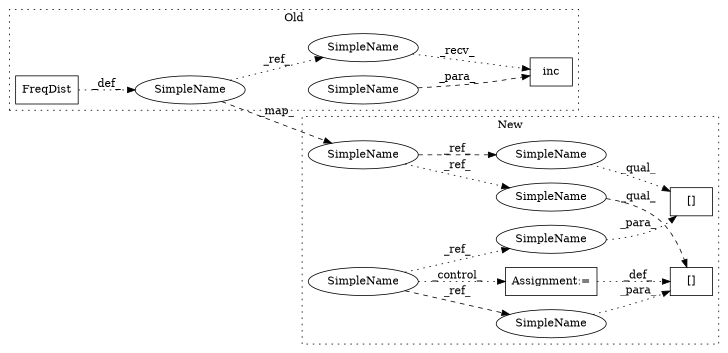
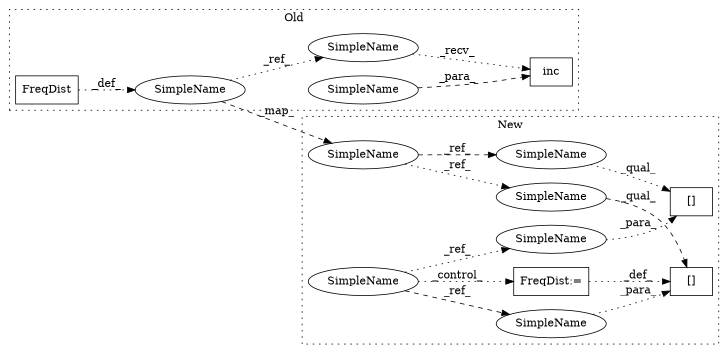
(551, 282) -> (551, 282)
